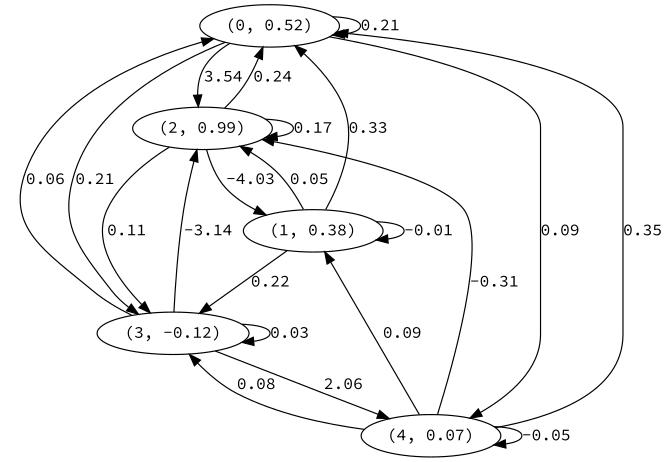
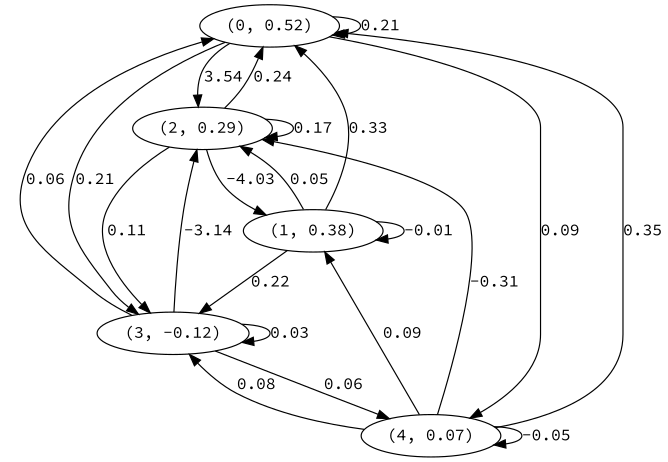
(203, 128) -> (203, 128)
(344, 385) -> (344, 385)
